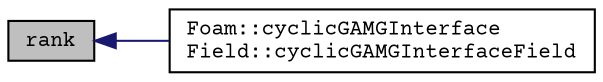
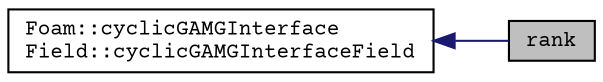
(143, 41) -> (482, 41)
